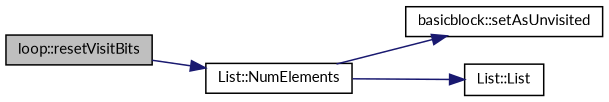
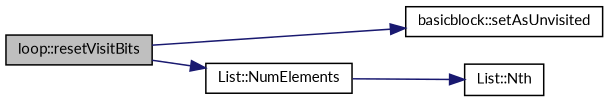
(384, 52) -> (271, 37)
(504, 80) -> (504, 80)
